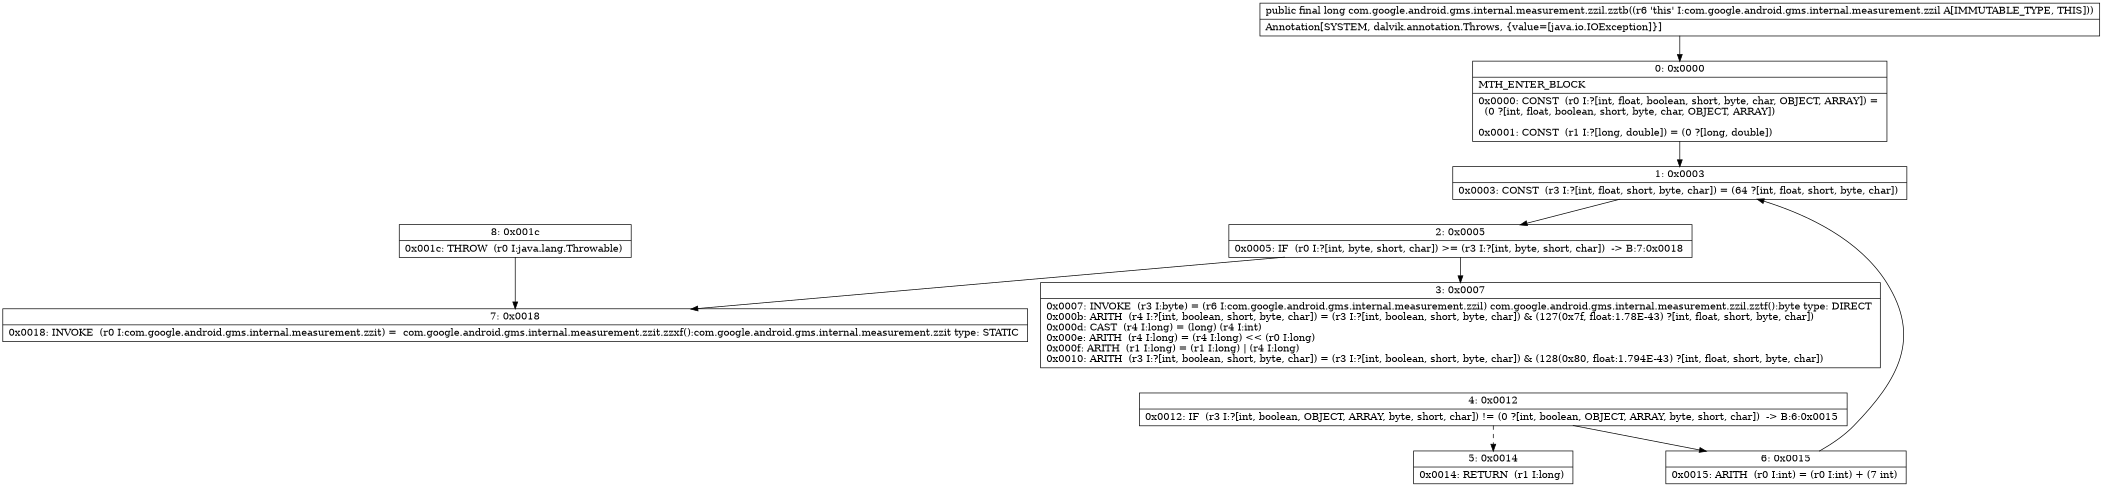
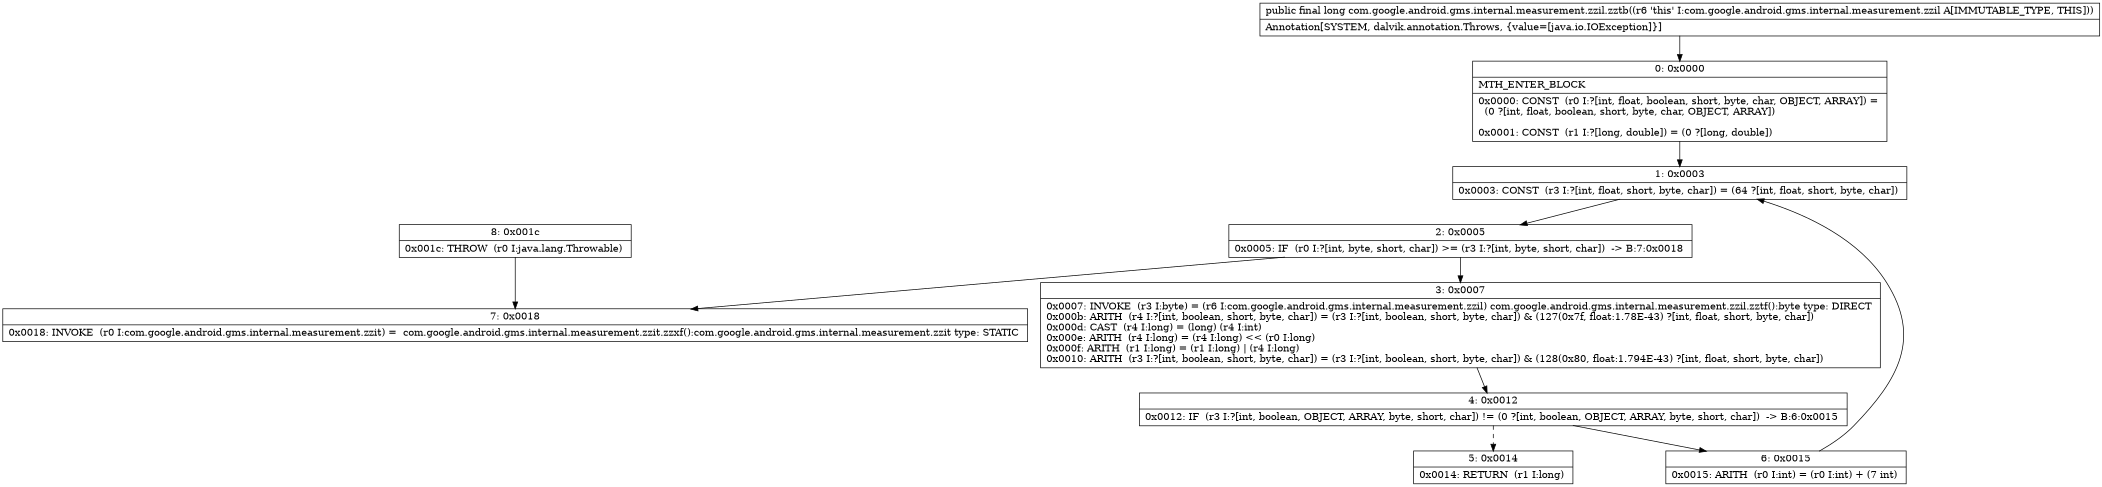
none -> (1481, 377)
